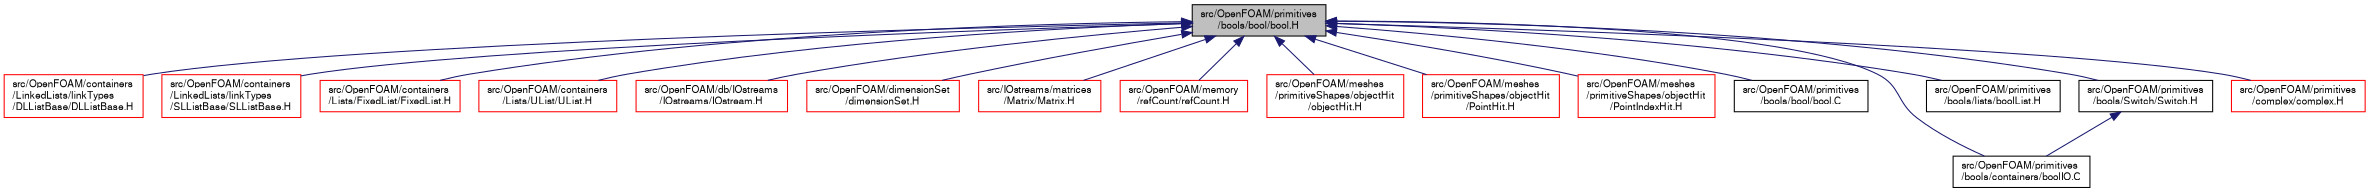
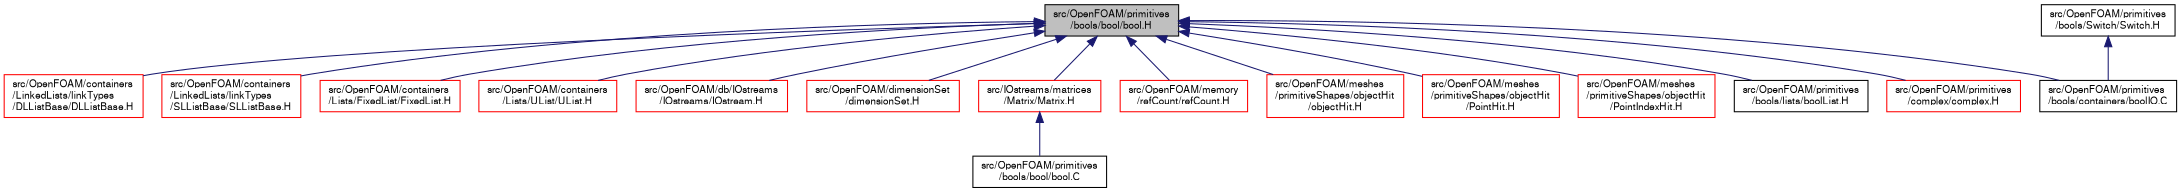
(1719, 35) -> none
(1545, 47) -> (1040, 139)
